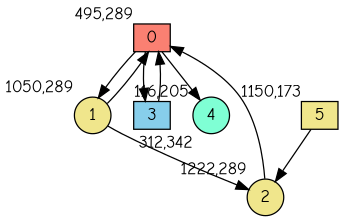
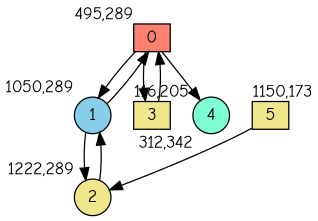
(243, 102) -> (101, 163)
(93, 115) -> (93, 115)
(152, 115) -> (152, 115)
